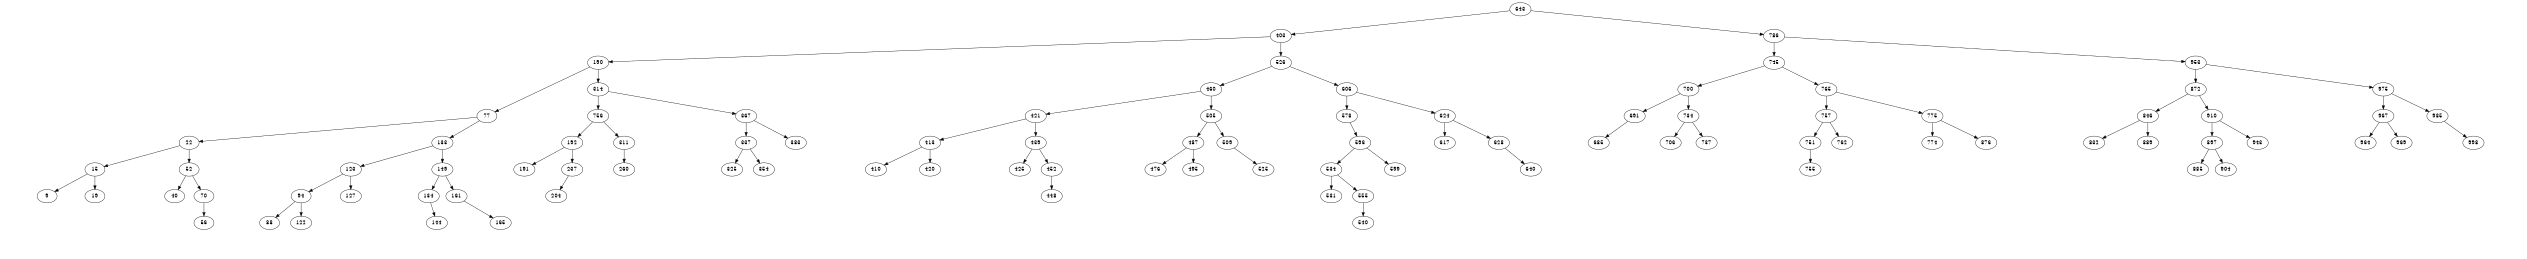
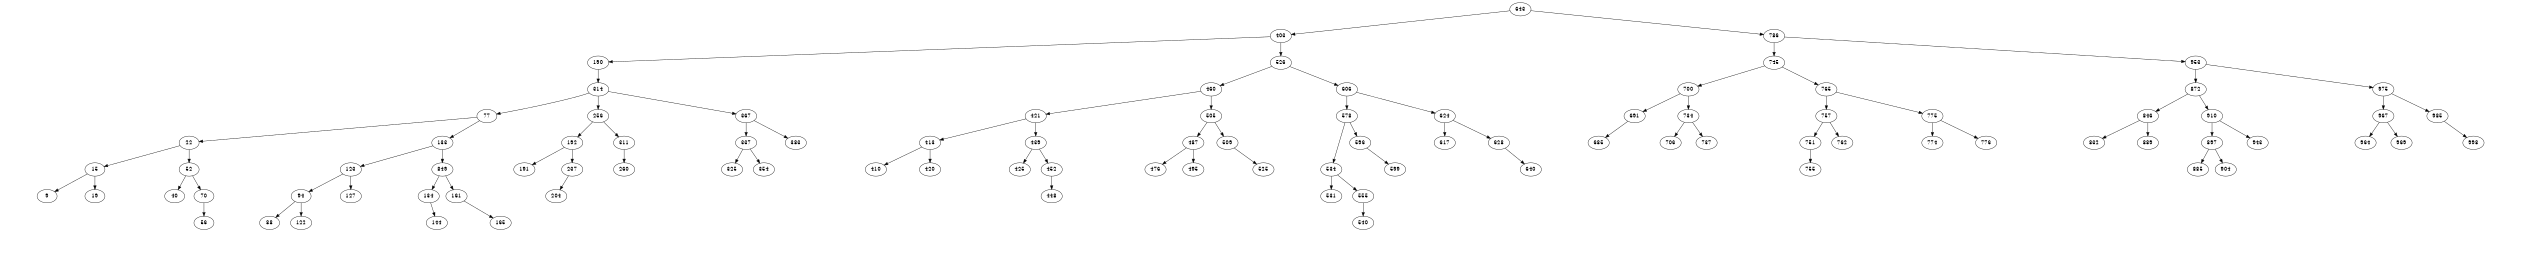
(544, 89) -> (545, 104)
(598, 116) -> (598, 116)
(1986, 143) -> (1986, 143)
(1347, 155) -> (1340, 141)
(442, 169) -> (442, 169)
